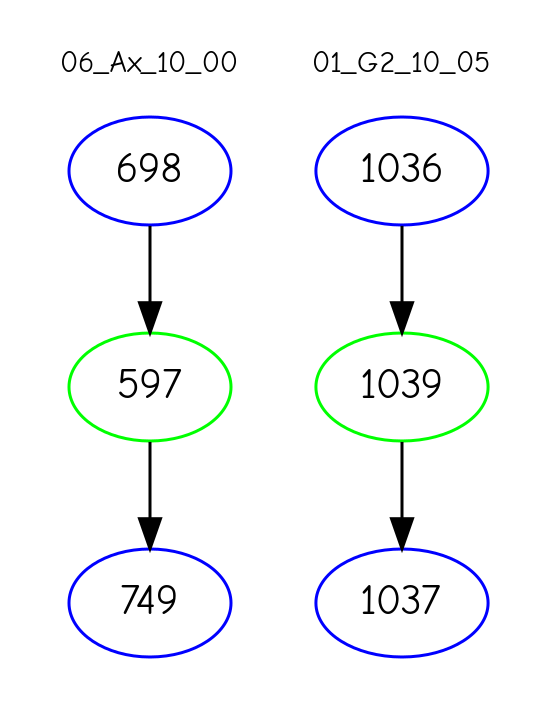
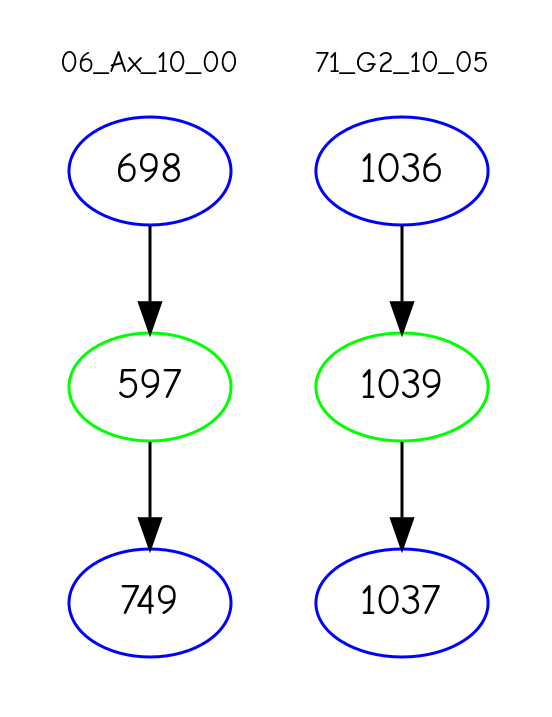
(402, 64) -> (402, 64)
